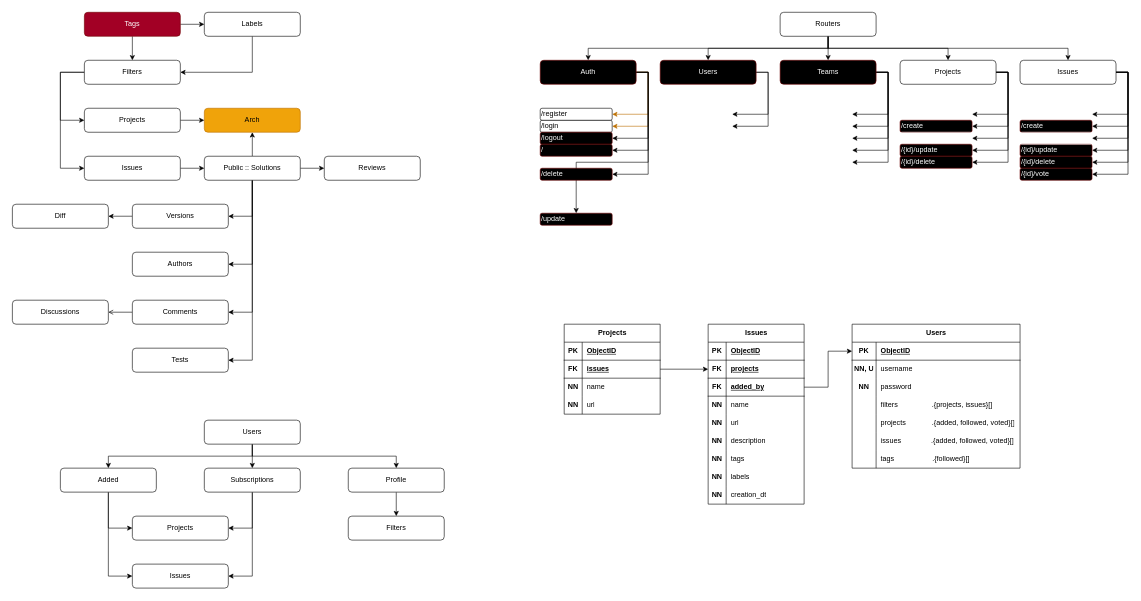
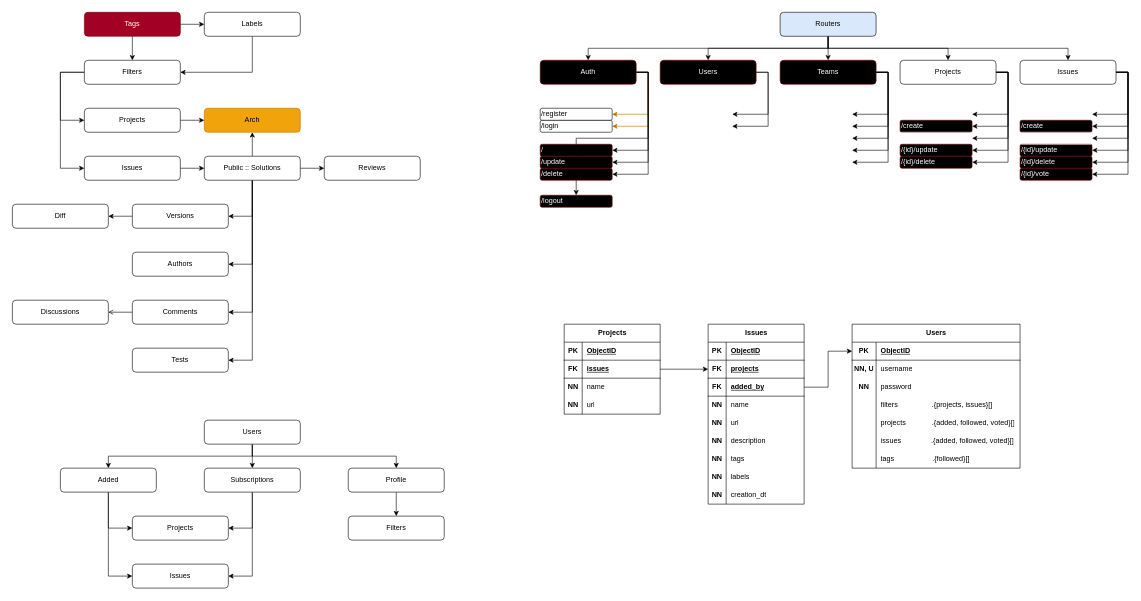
(828, 24) -> (828, 24)
(576, 138) -> (576, 201)
(576, 219) -> (576, 162)
